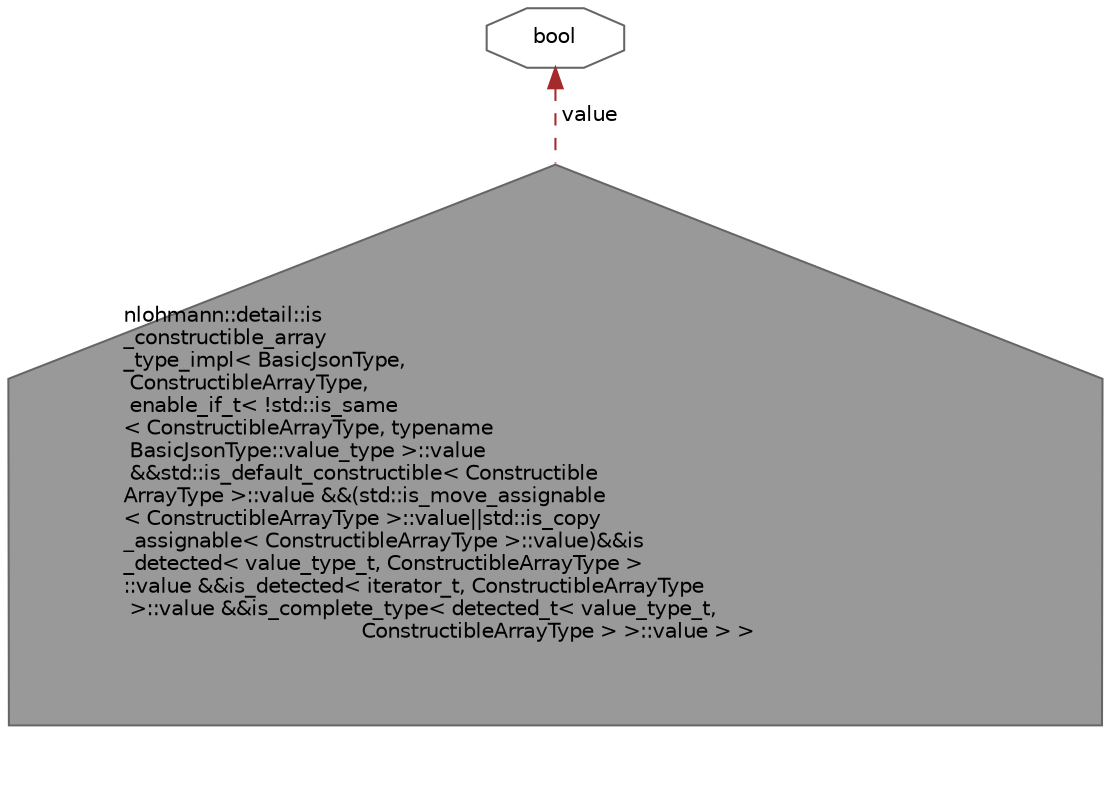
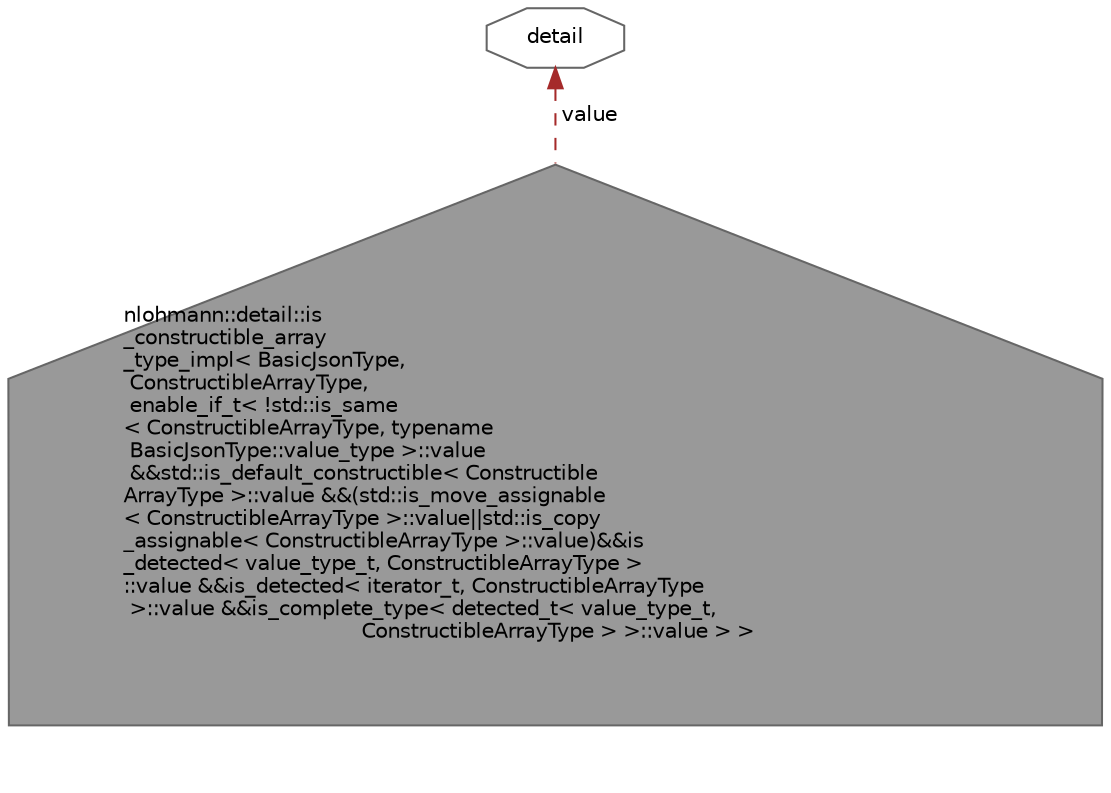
(555, 38) -> (555, 38)
